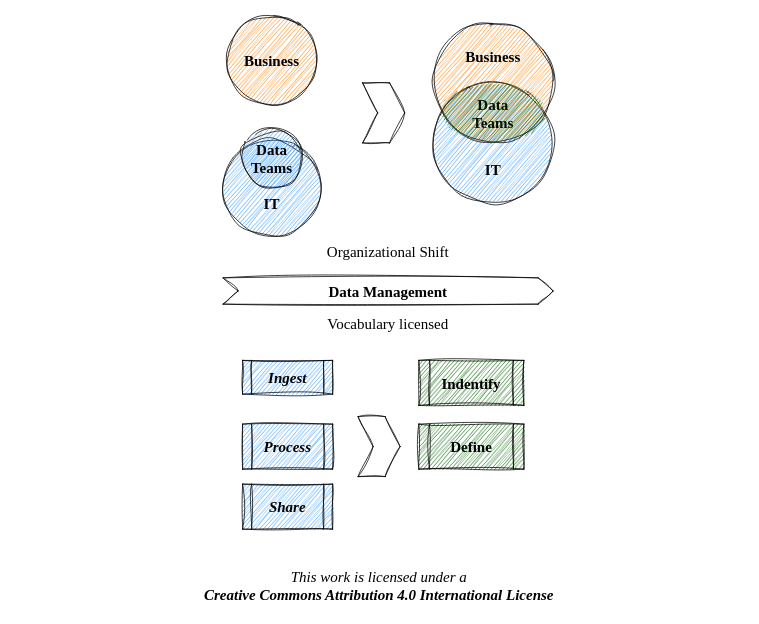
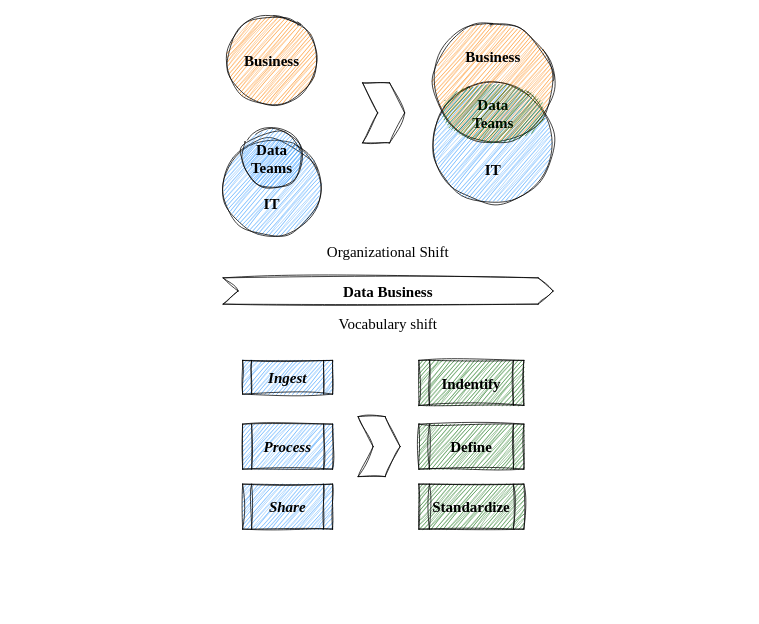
(388, 291) -> (388, 291)
(388, 323) -> (388, 323)
none -> (471, 507)
(379, 585) -> none
